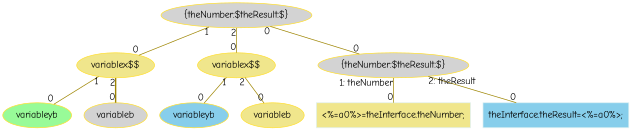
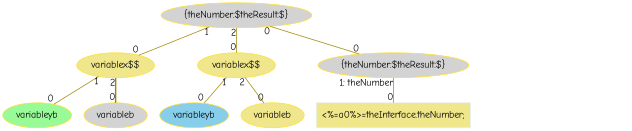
(556, 115) -> none
